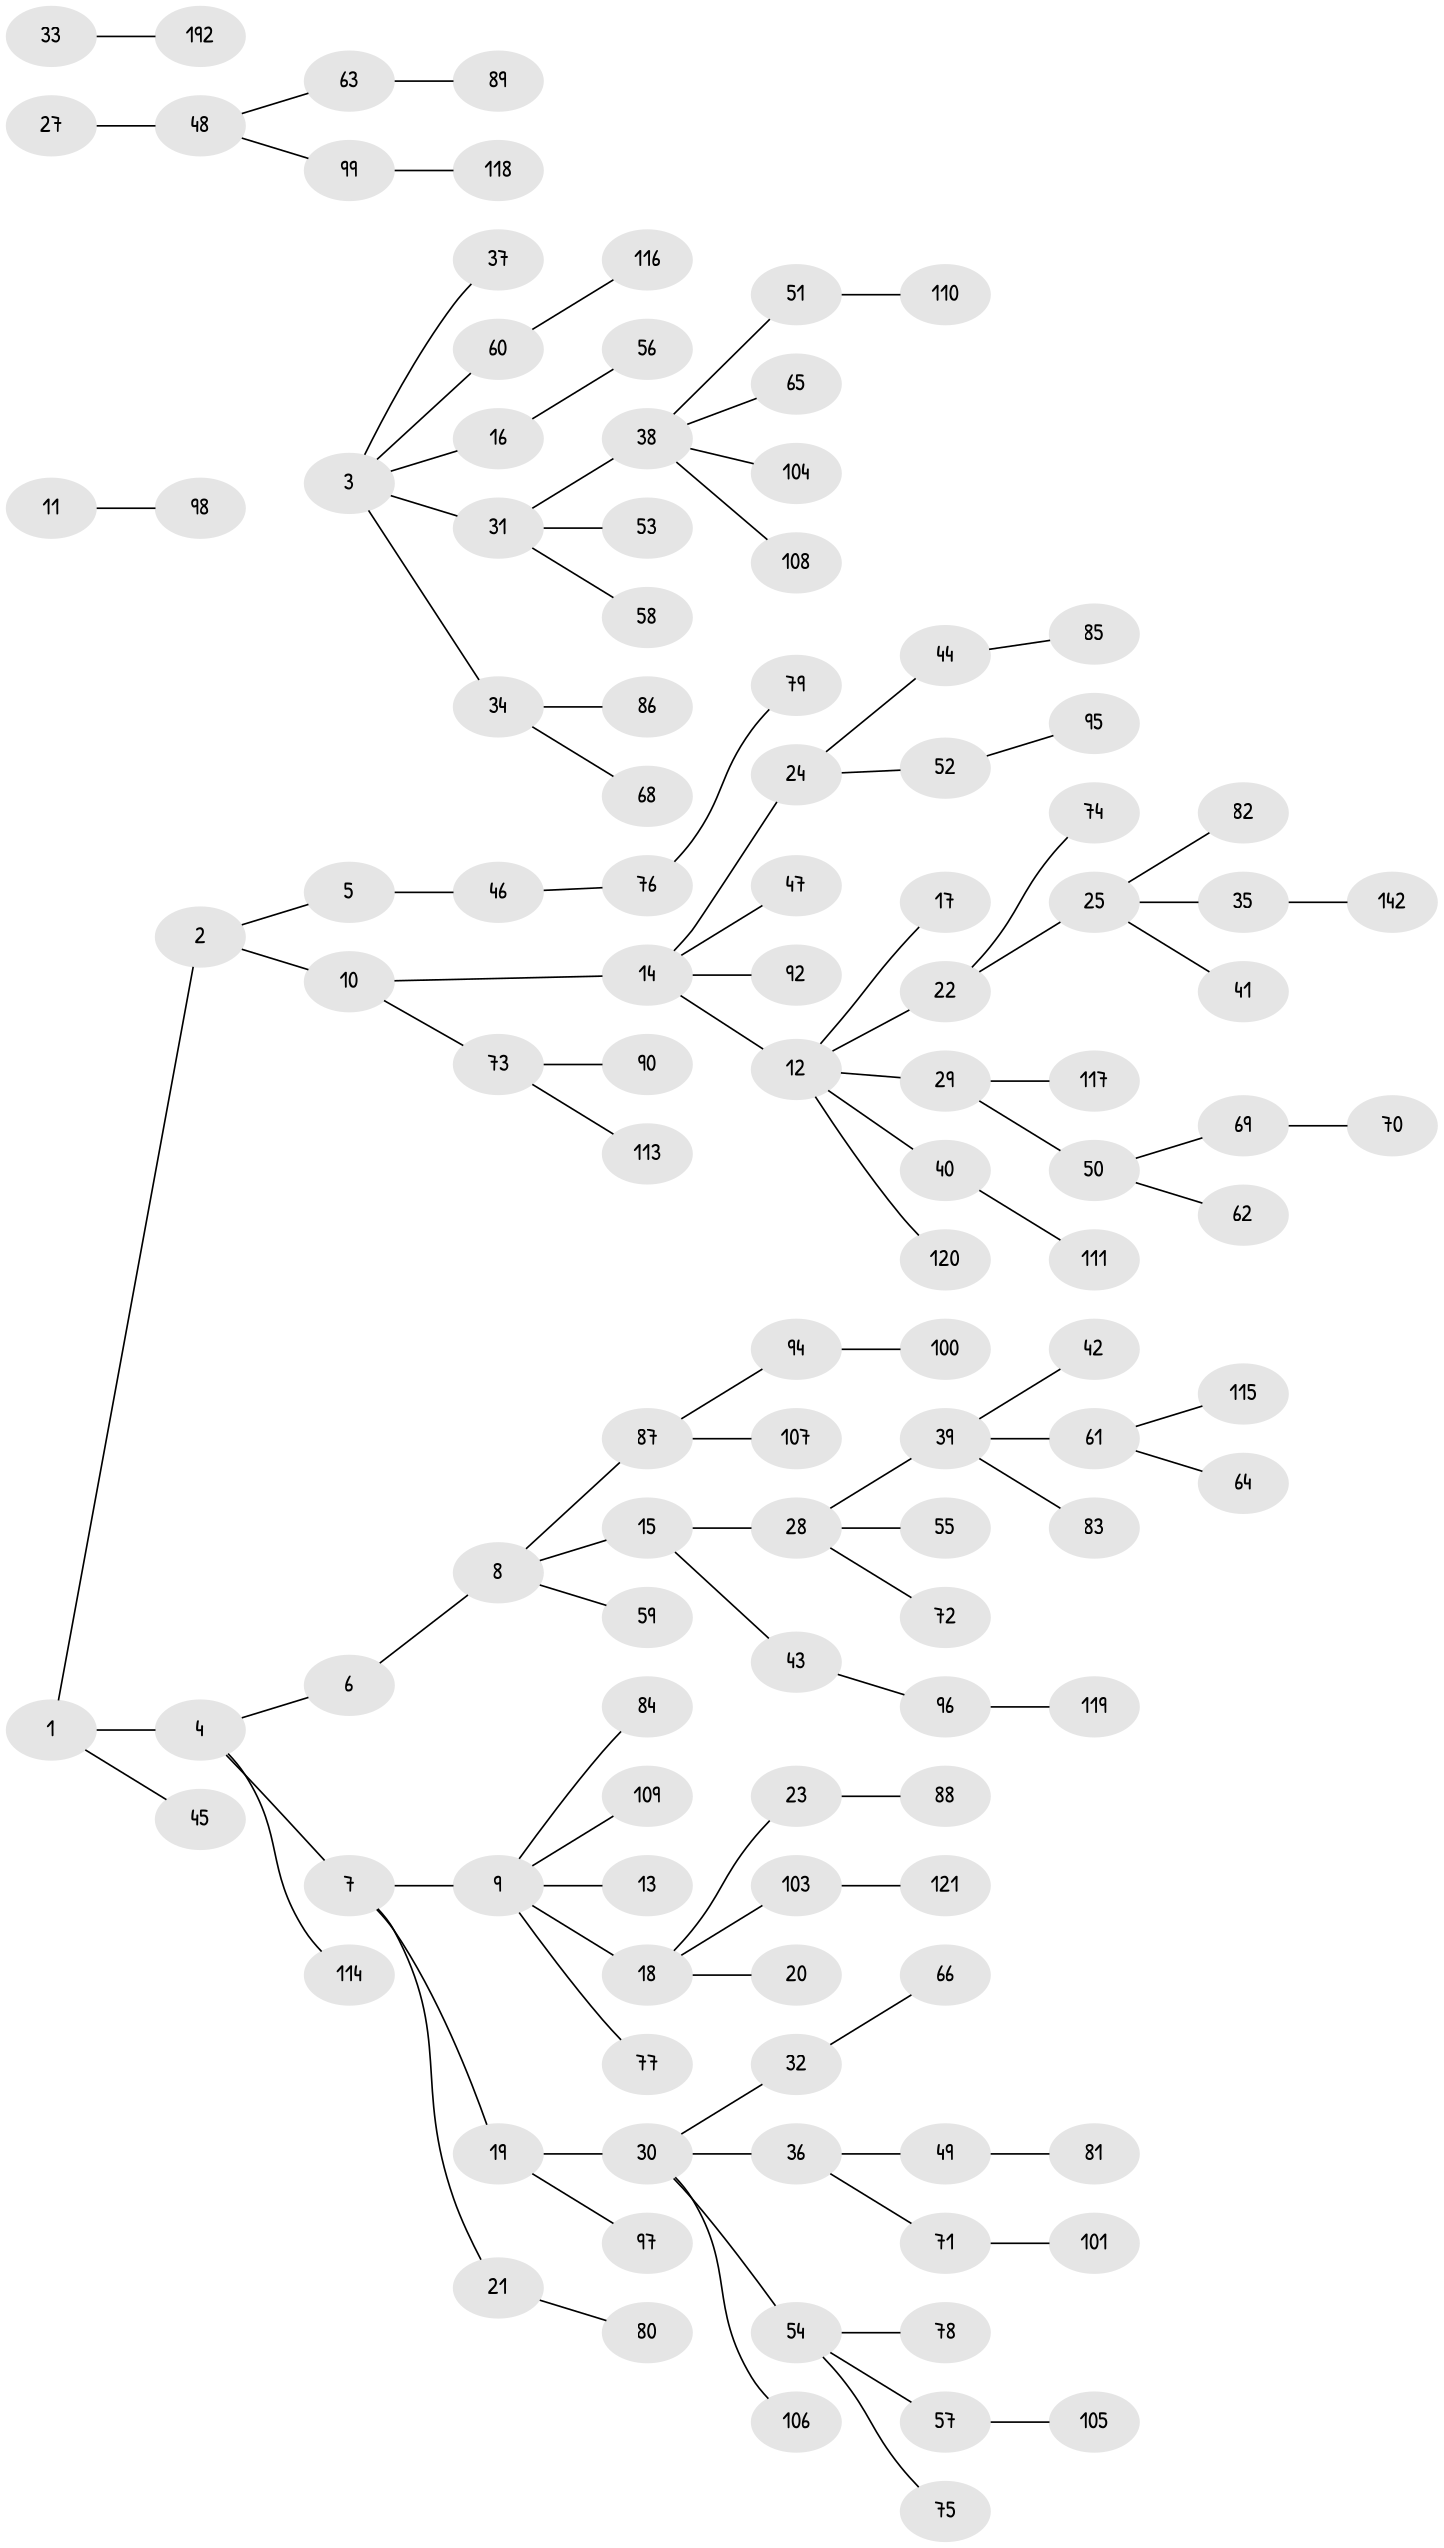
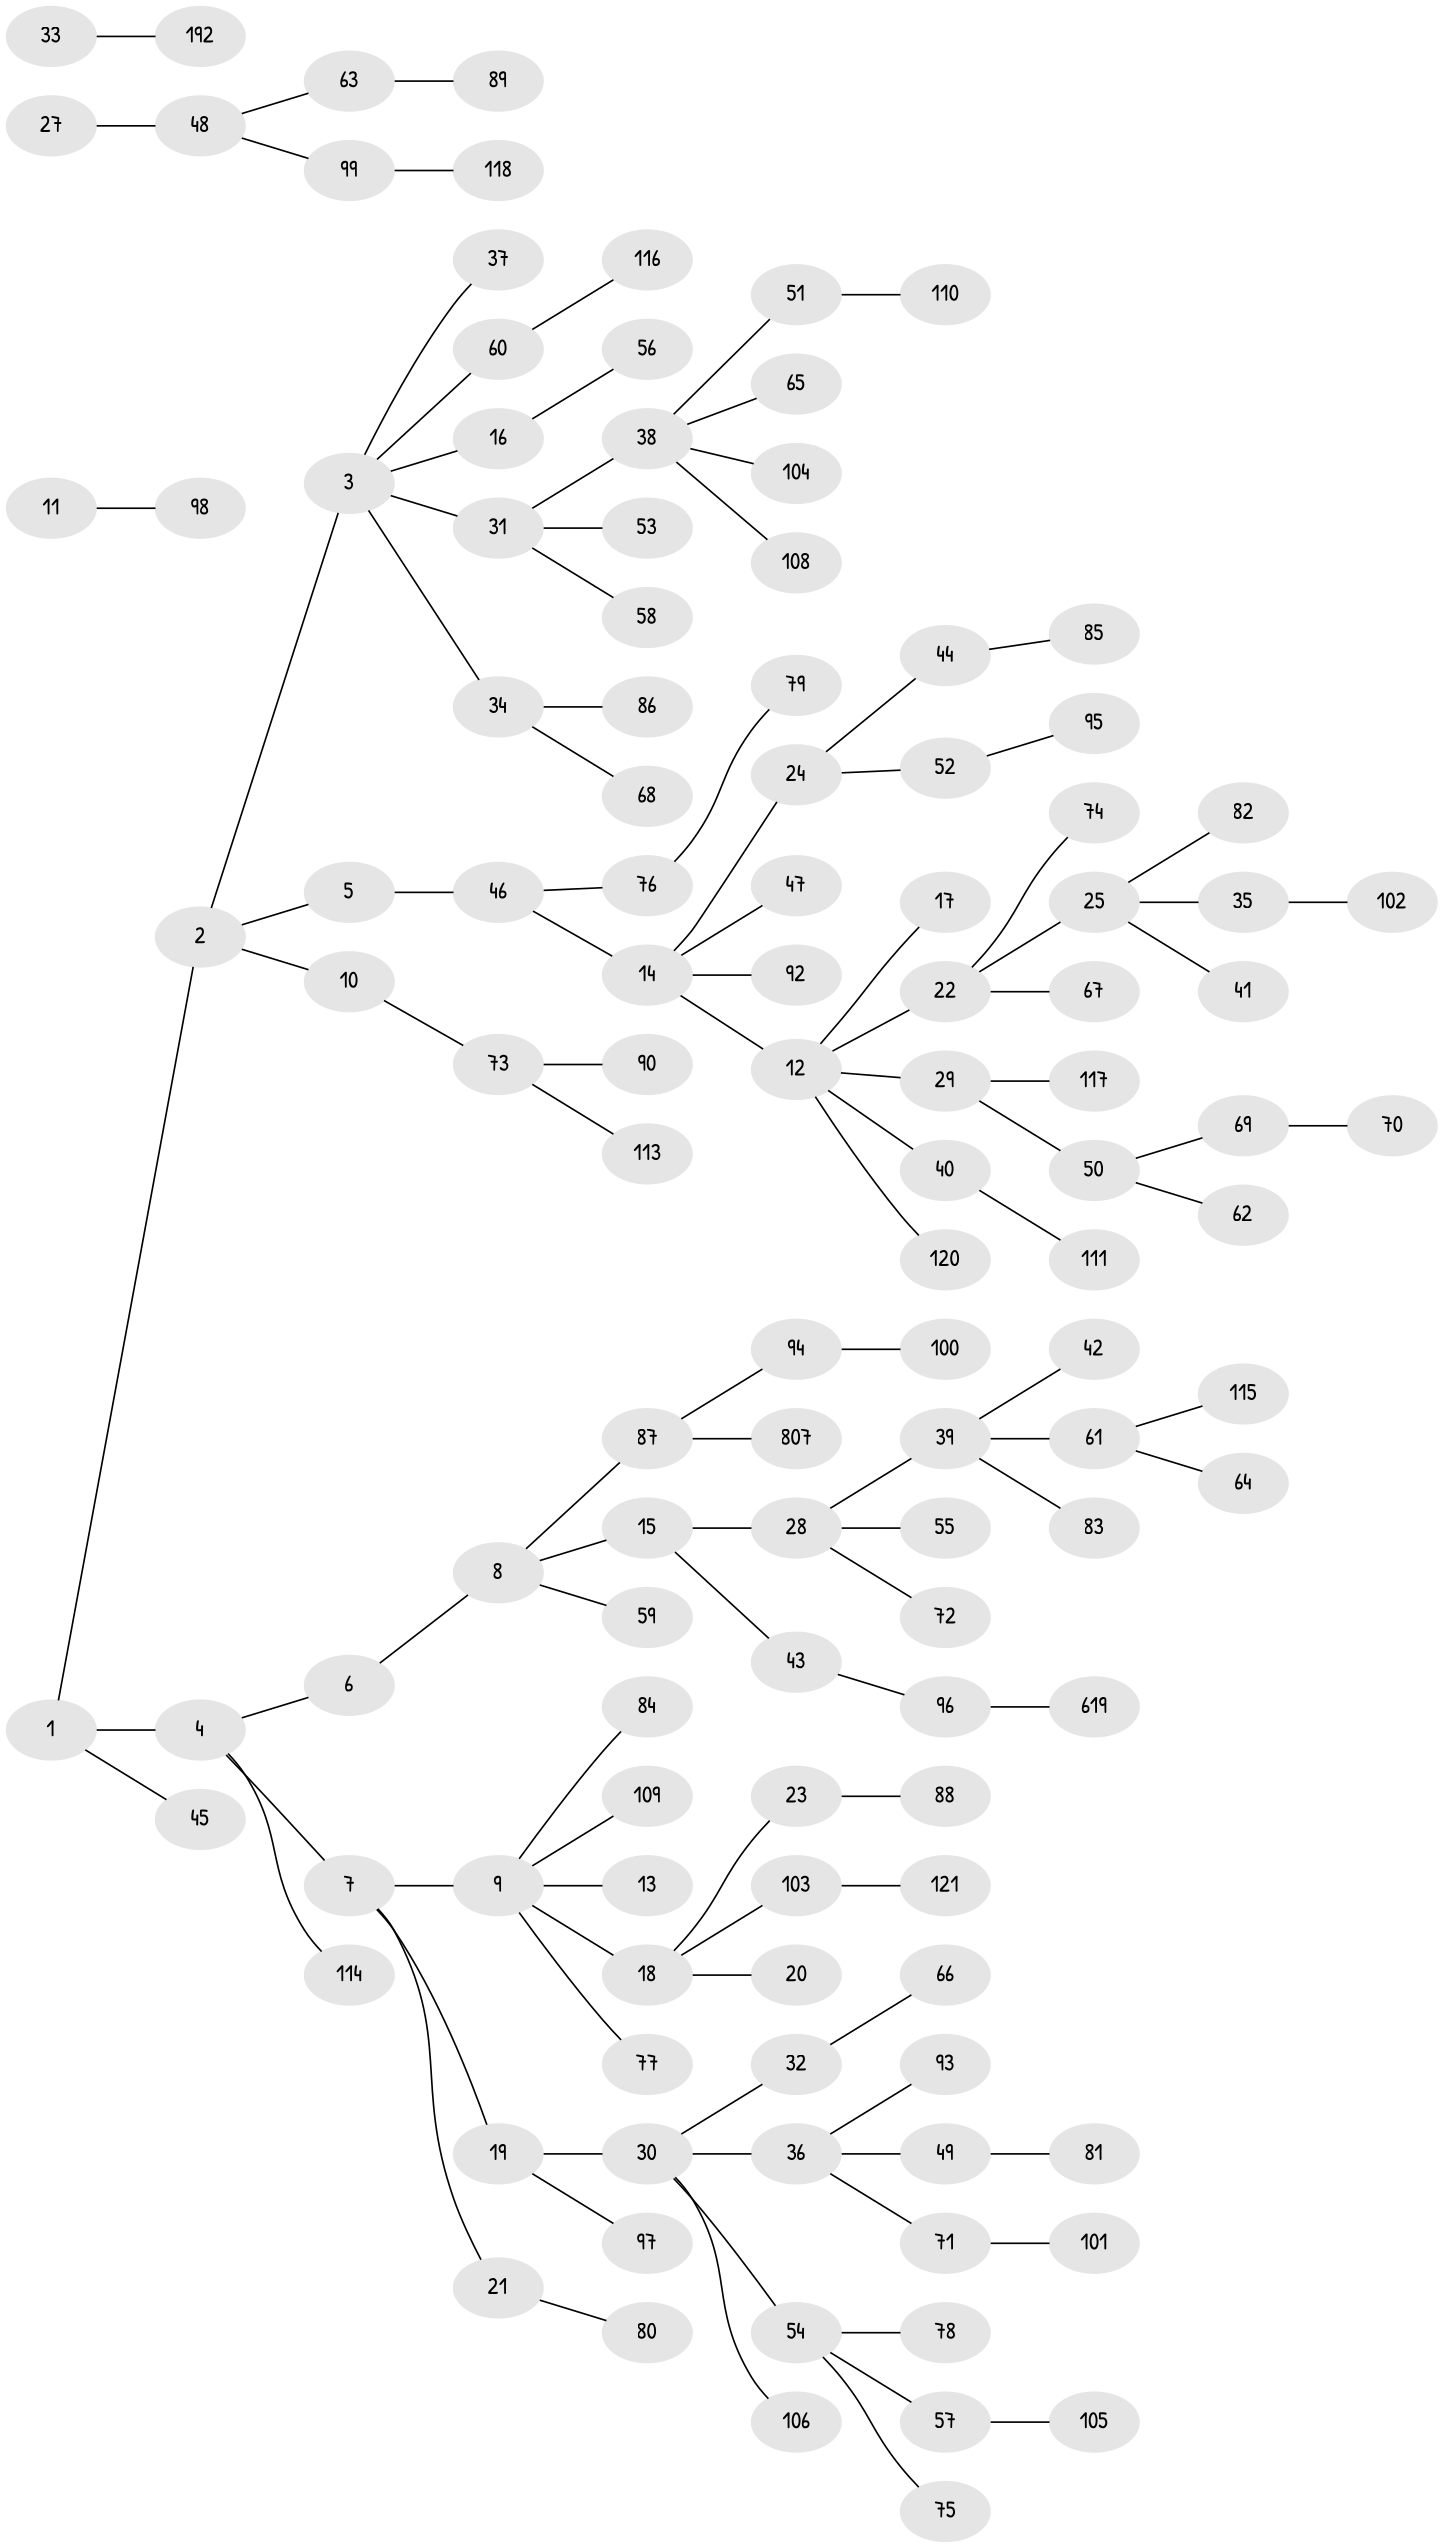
none -> (275, 710)
(1392, 902) -> (1392, 902)
(498, 978) -> (573, 934)
none -> (1094, 992)
(796, 1439) -> (796, 1439)
(1094, 1707) -> (1094, 1707)
none -> (945, 2064)
